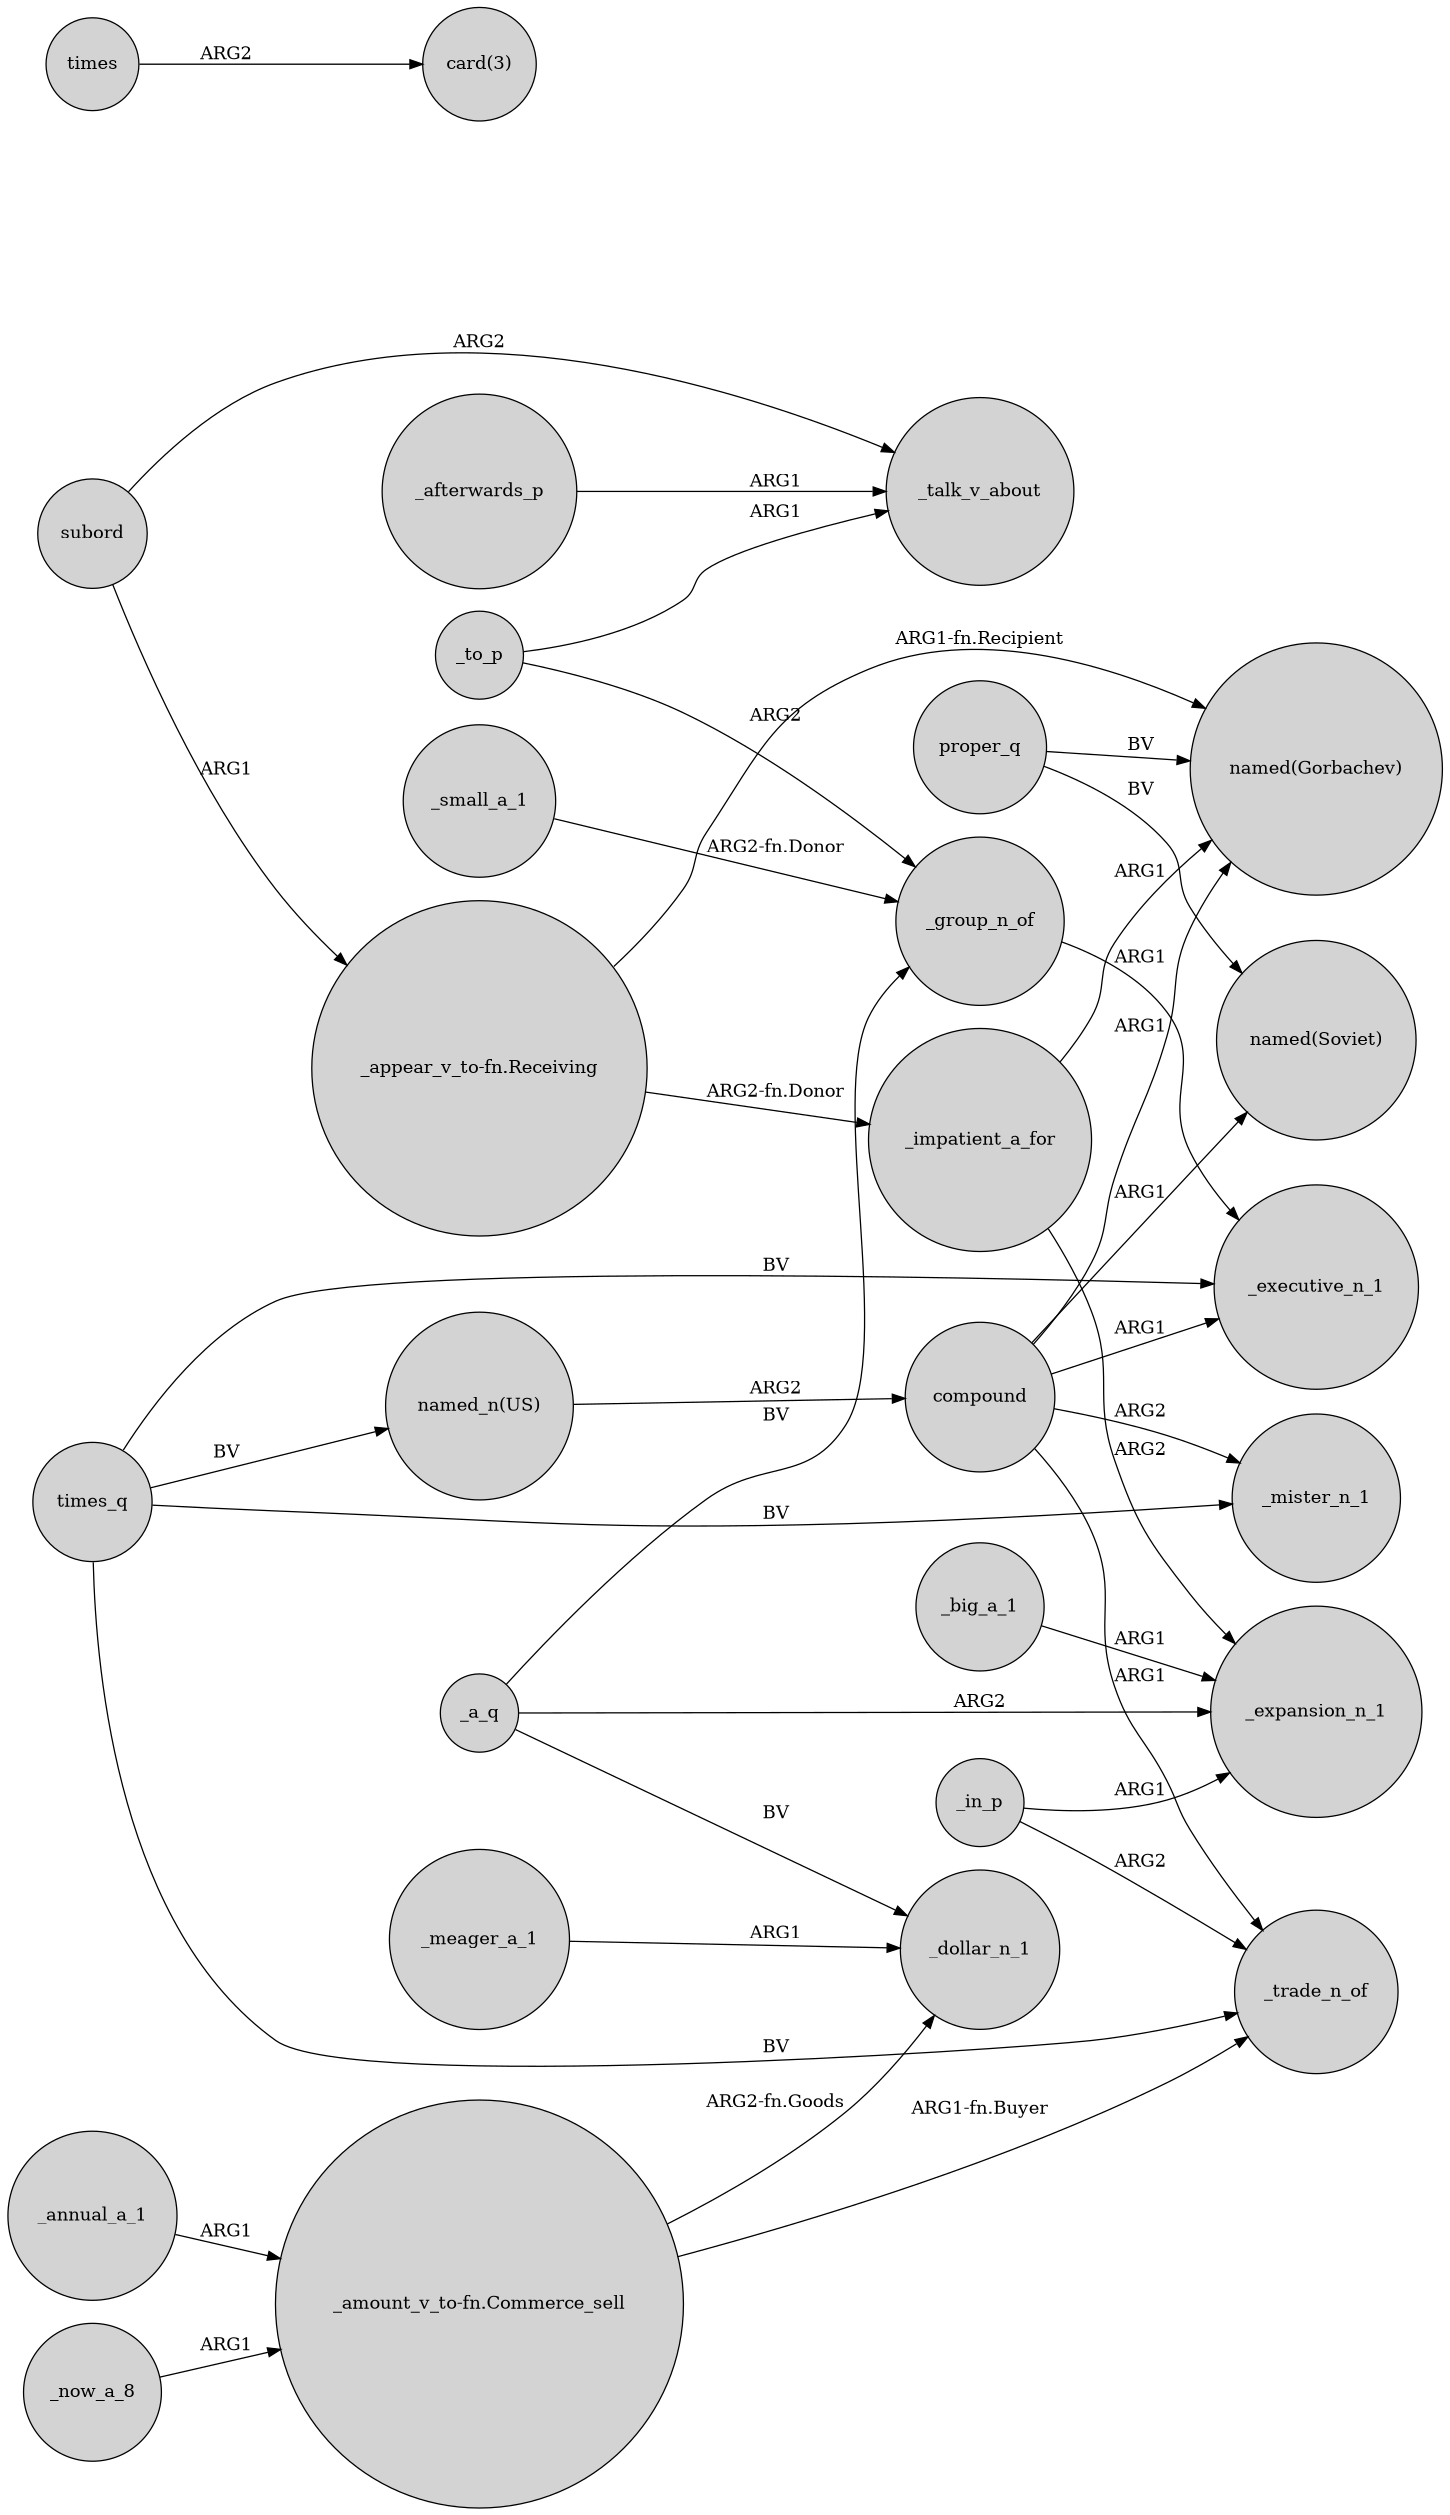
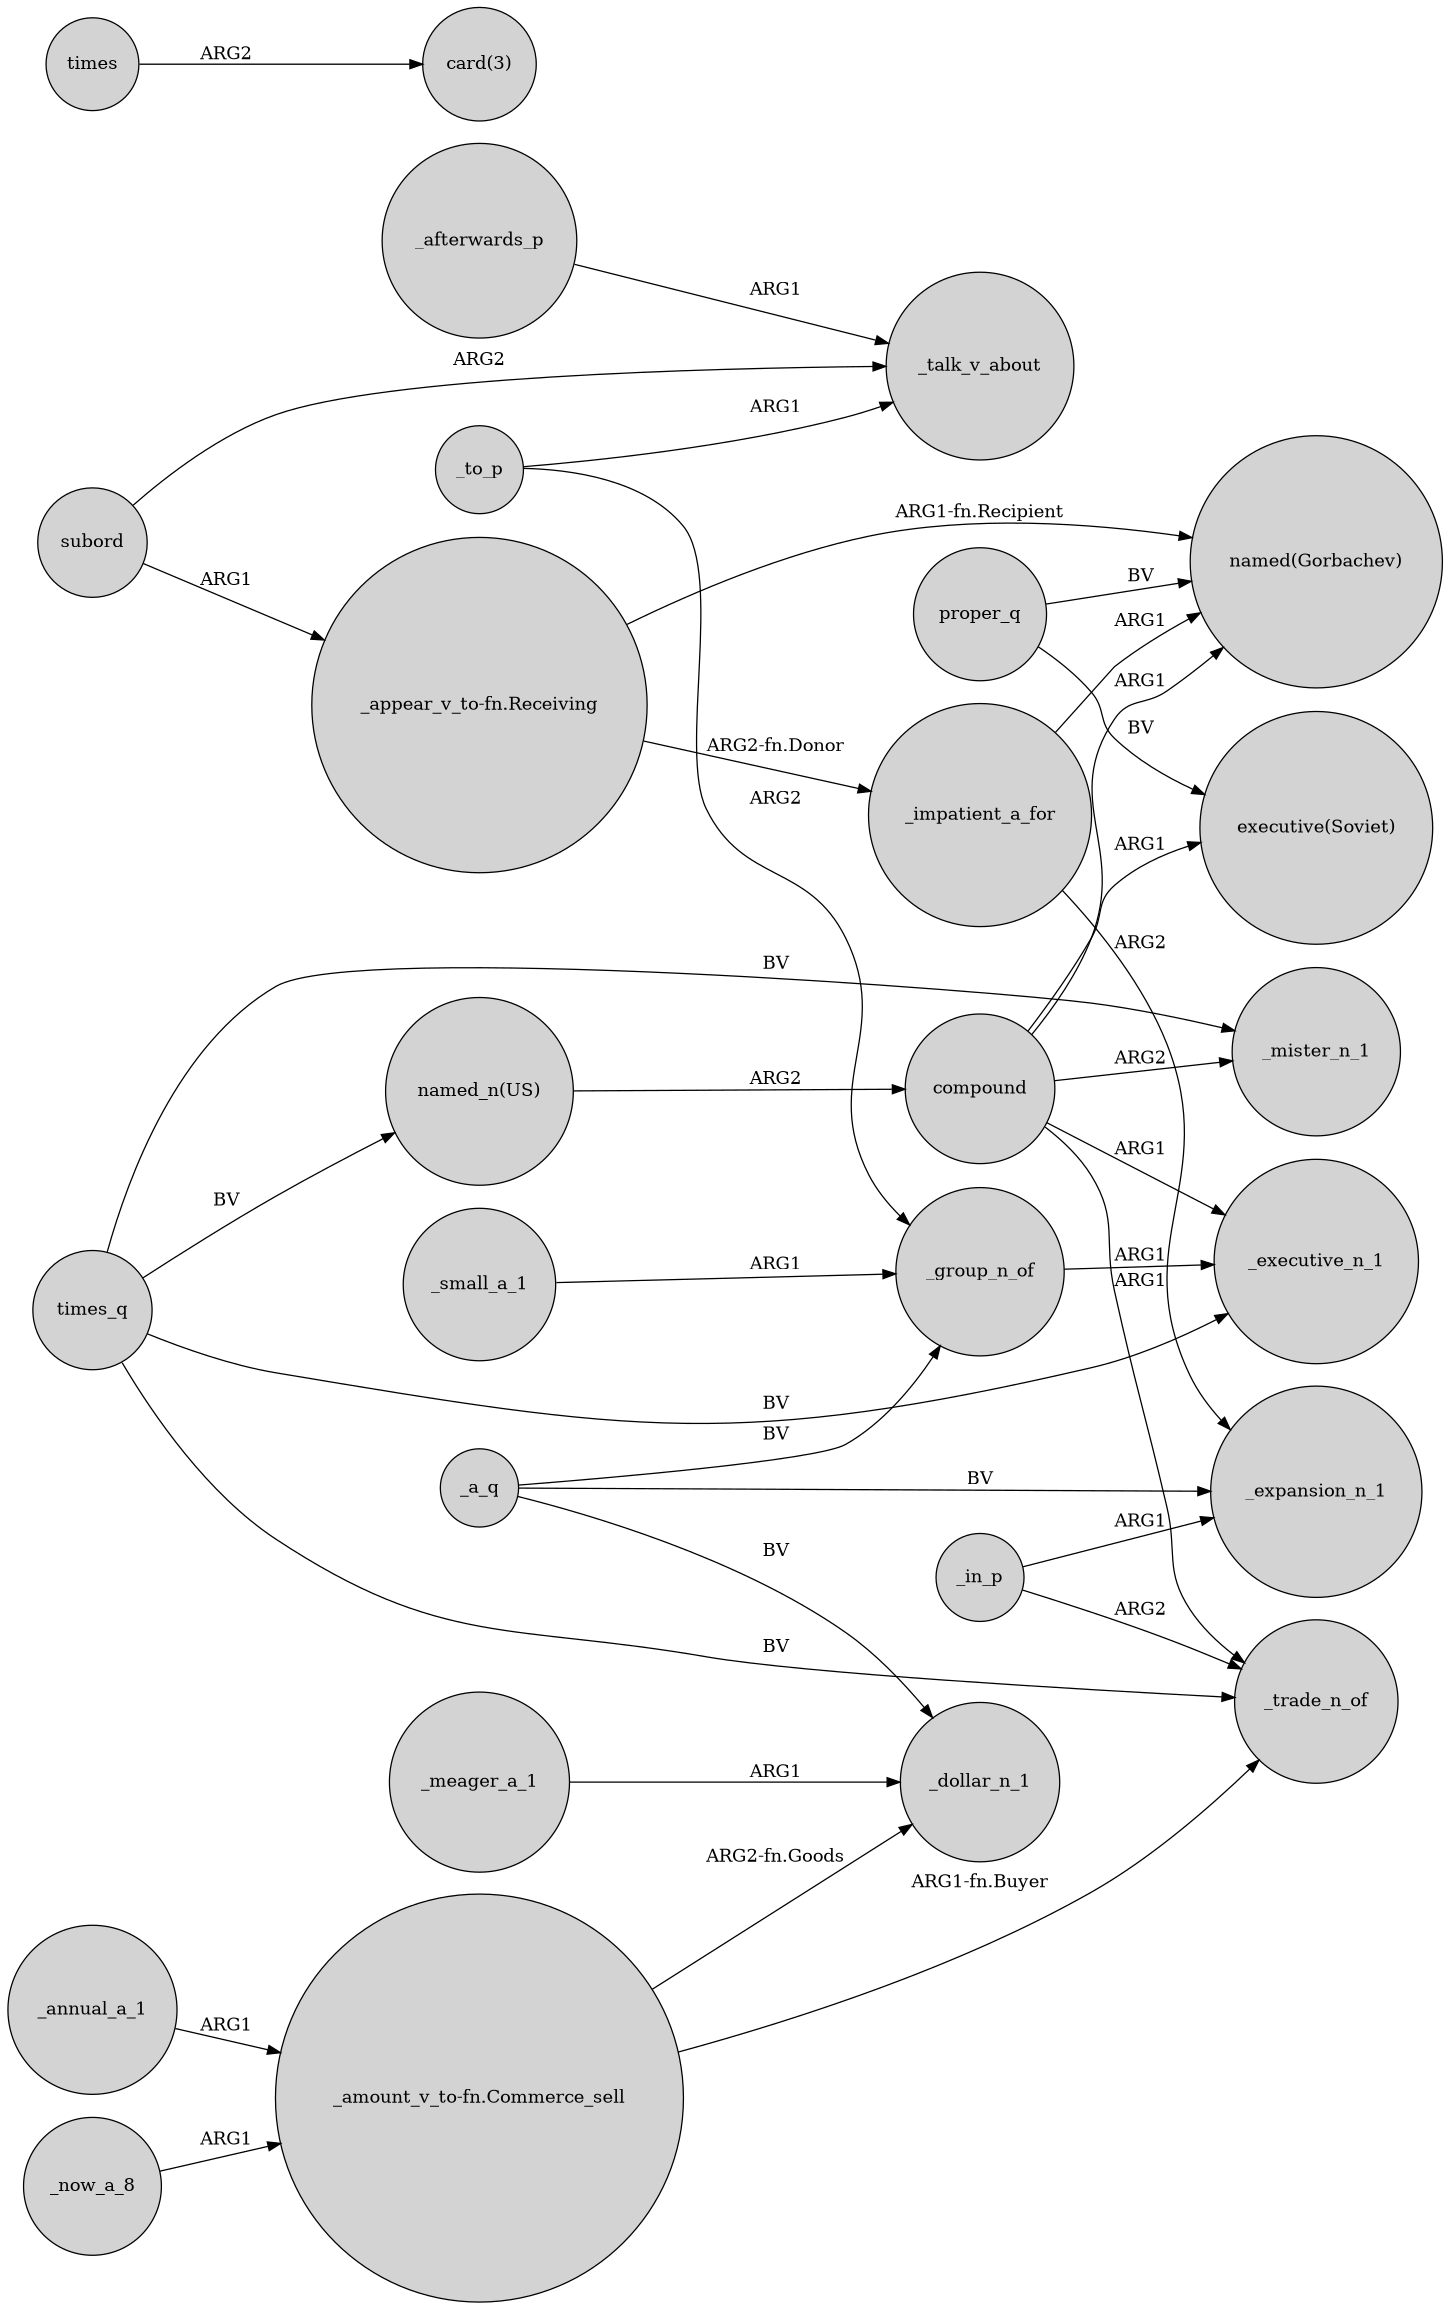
(776, 848) -> (776, 1265)
(1316, 1040) -> (1316, 828)
(980, 1607) -> none
(980, 1702) -> (980, 1480)
